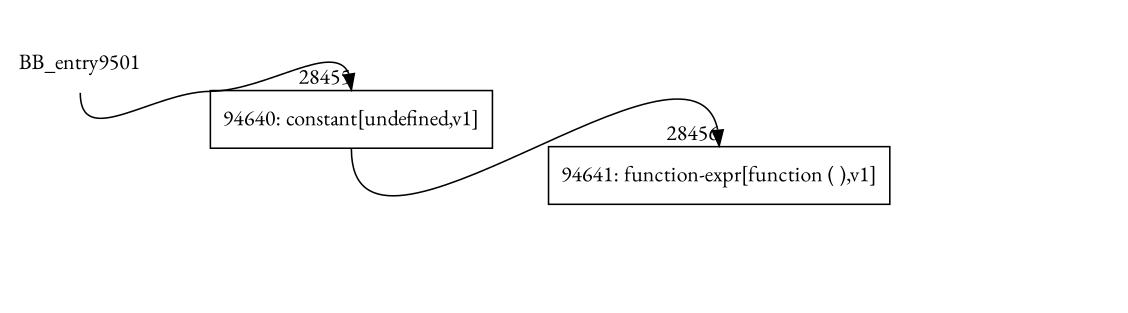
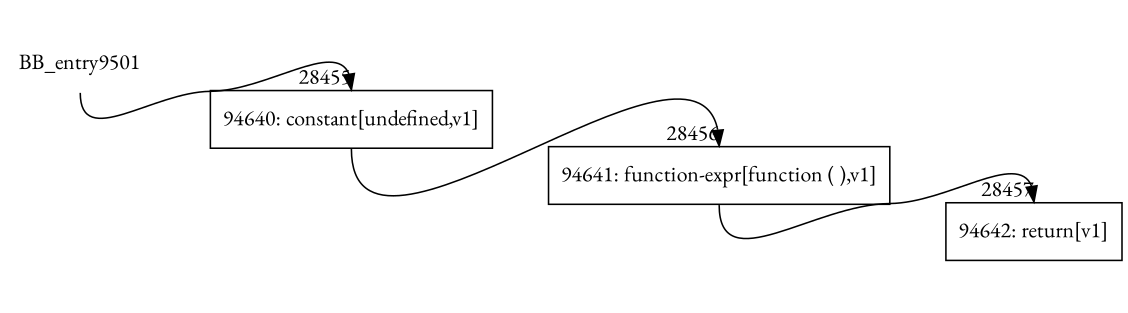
none -> (1034, 232)
